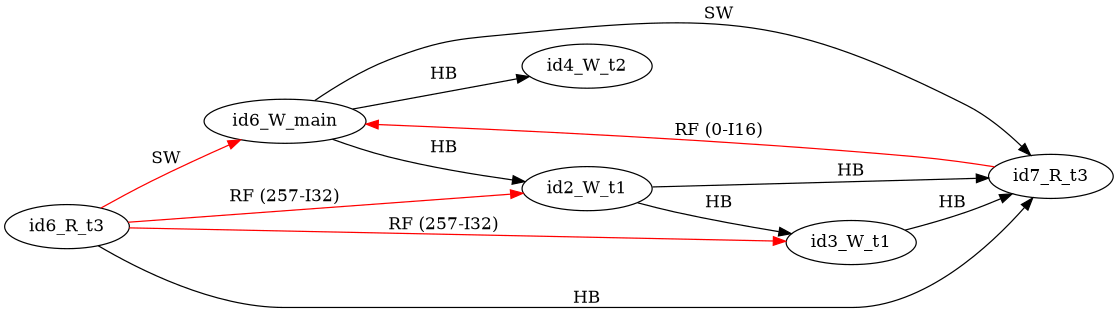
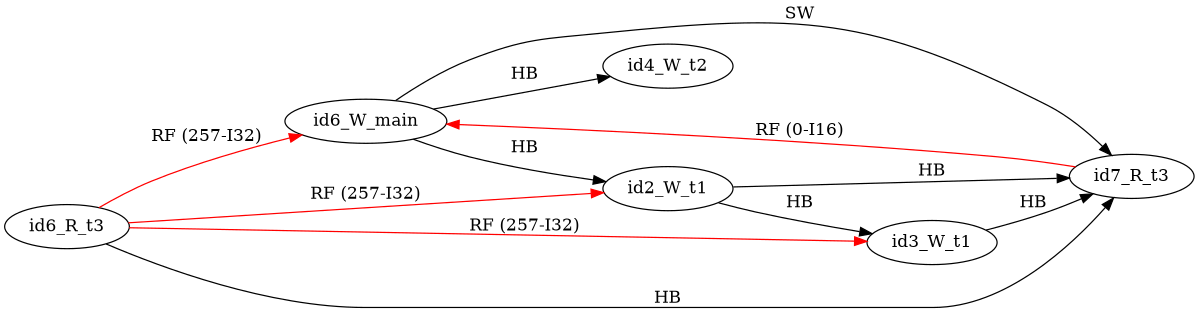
(166, 159) -> (207, 137)
